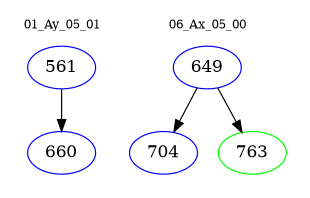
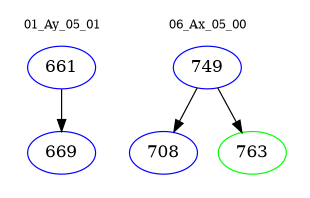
(62, 68) -> (62, 68)
(207, 68) -> (207, 68)
(62, 153) -> (62, 153)
(163, 153) -> (163, 153)
